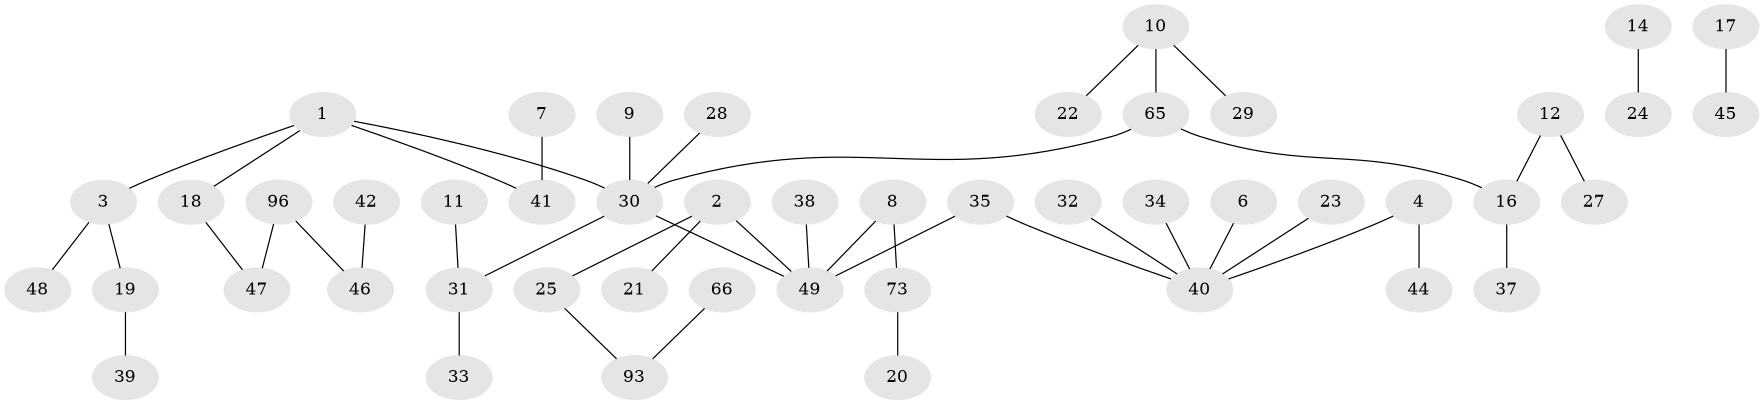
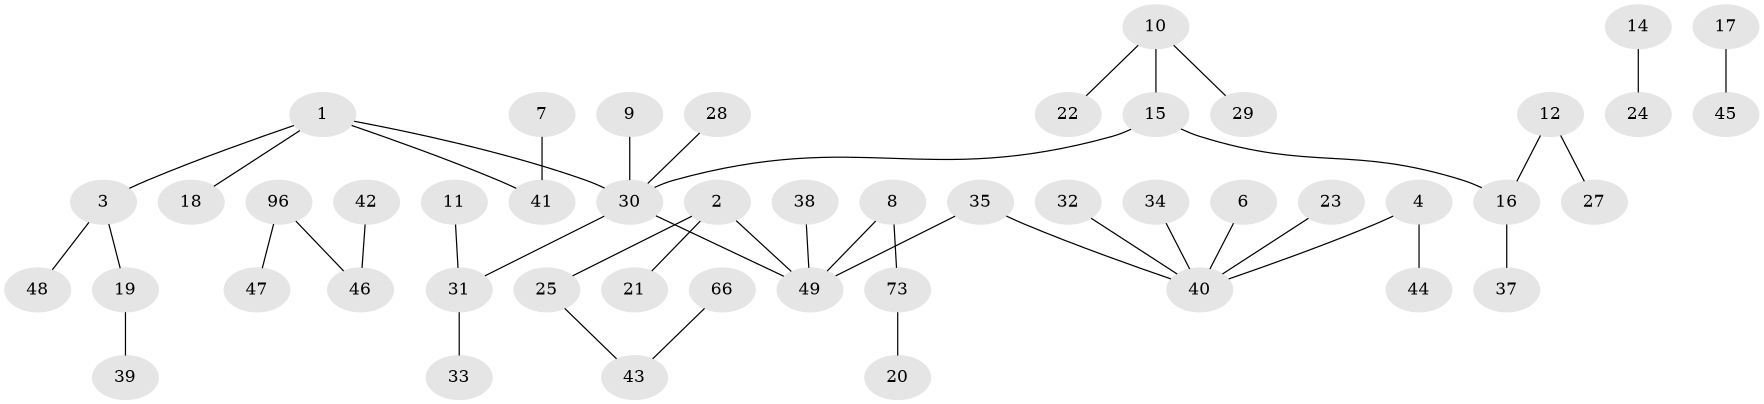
(1156, 114) -> (1156, 114)
(224, 246) -> none
(635, 378) -> (635, 378)
